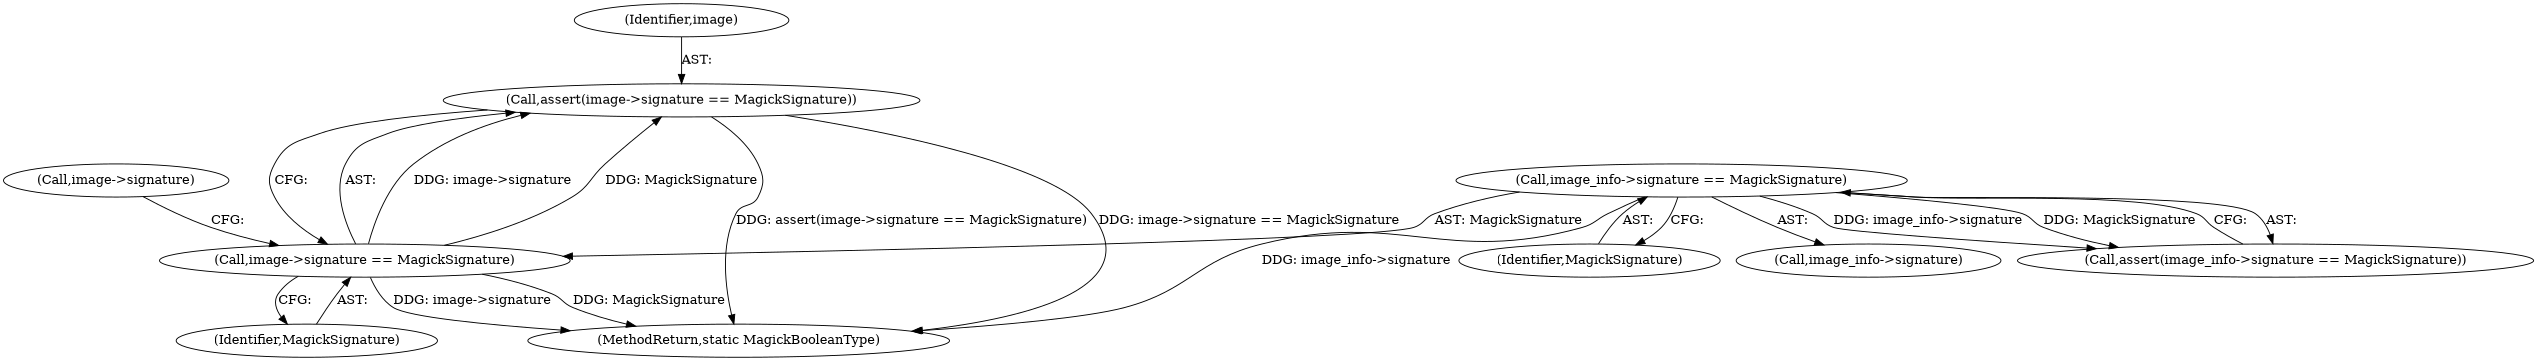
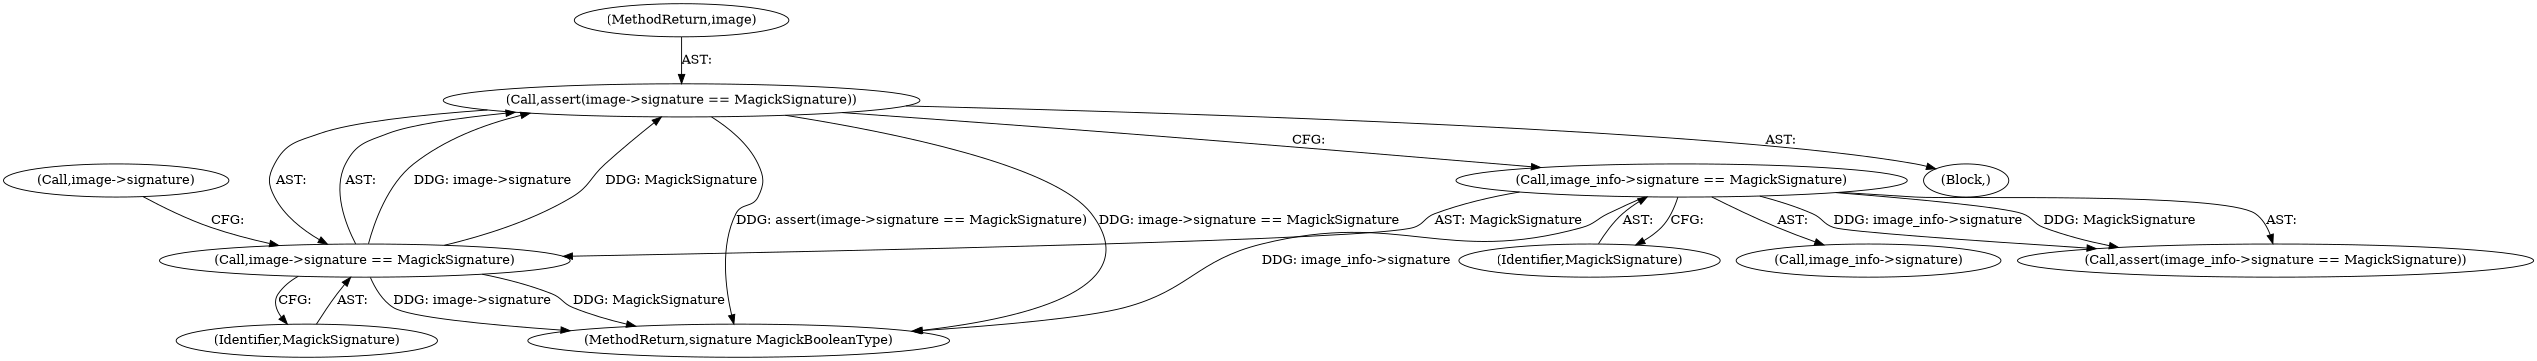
(682, 20) -> (682, 20)
(293, 180) -> (293, 180)
none -> (1966, 180)
(2052, 198) -> (1187, 138)
(739, 341) -> (739, 341)
